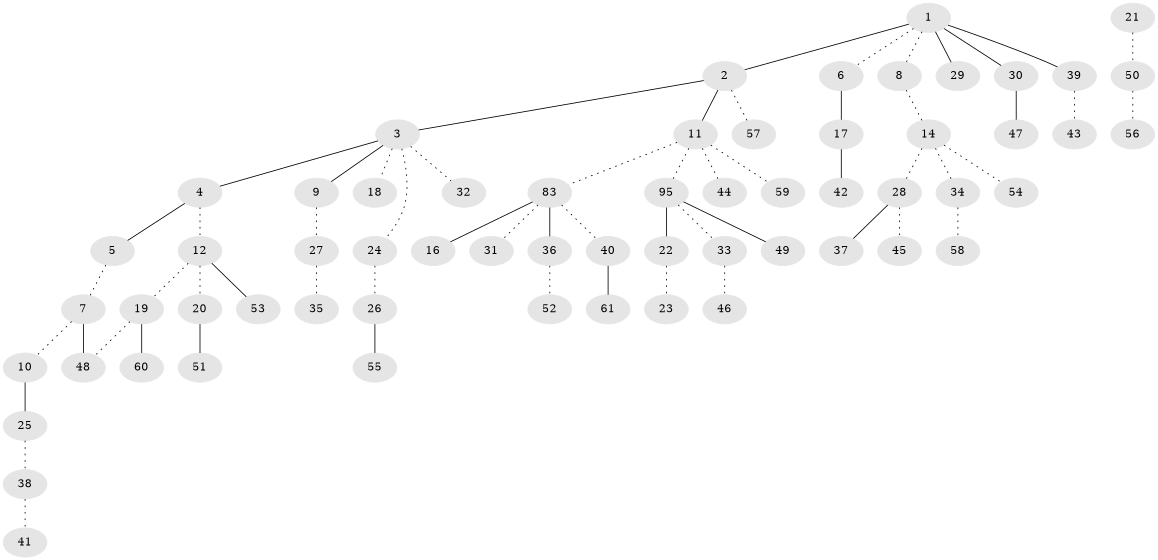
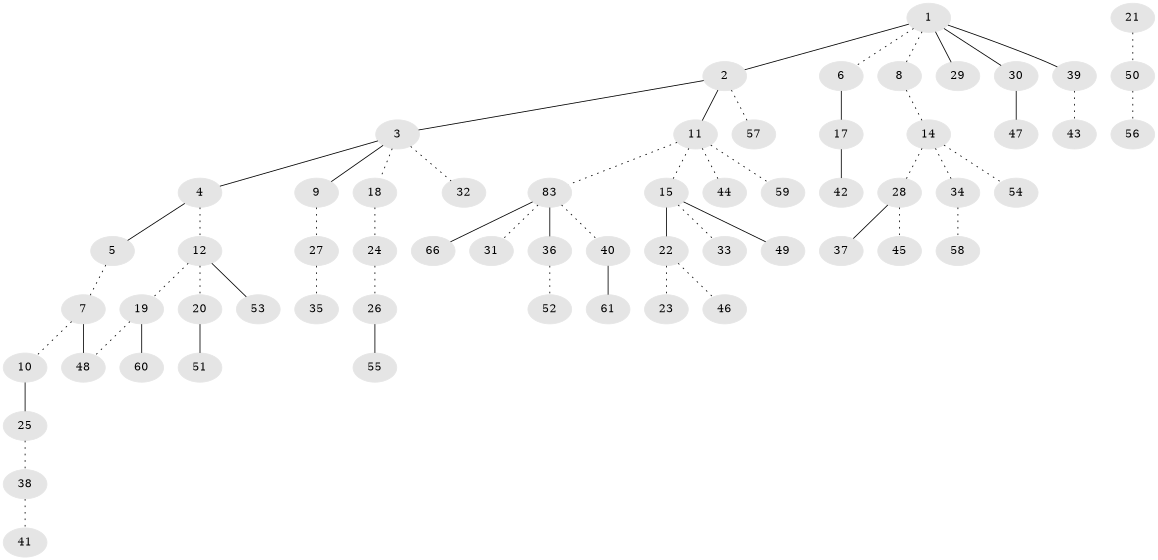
(666, 193) -> (666, 193)
(406, 196) -> (375, 222)
(433, 251) -> (433, 251)
(725, 280) -> (695, 280)
